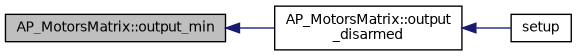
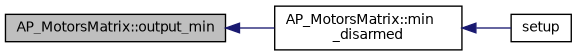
(368, 28) -> (368, 28)
